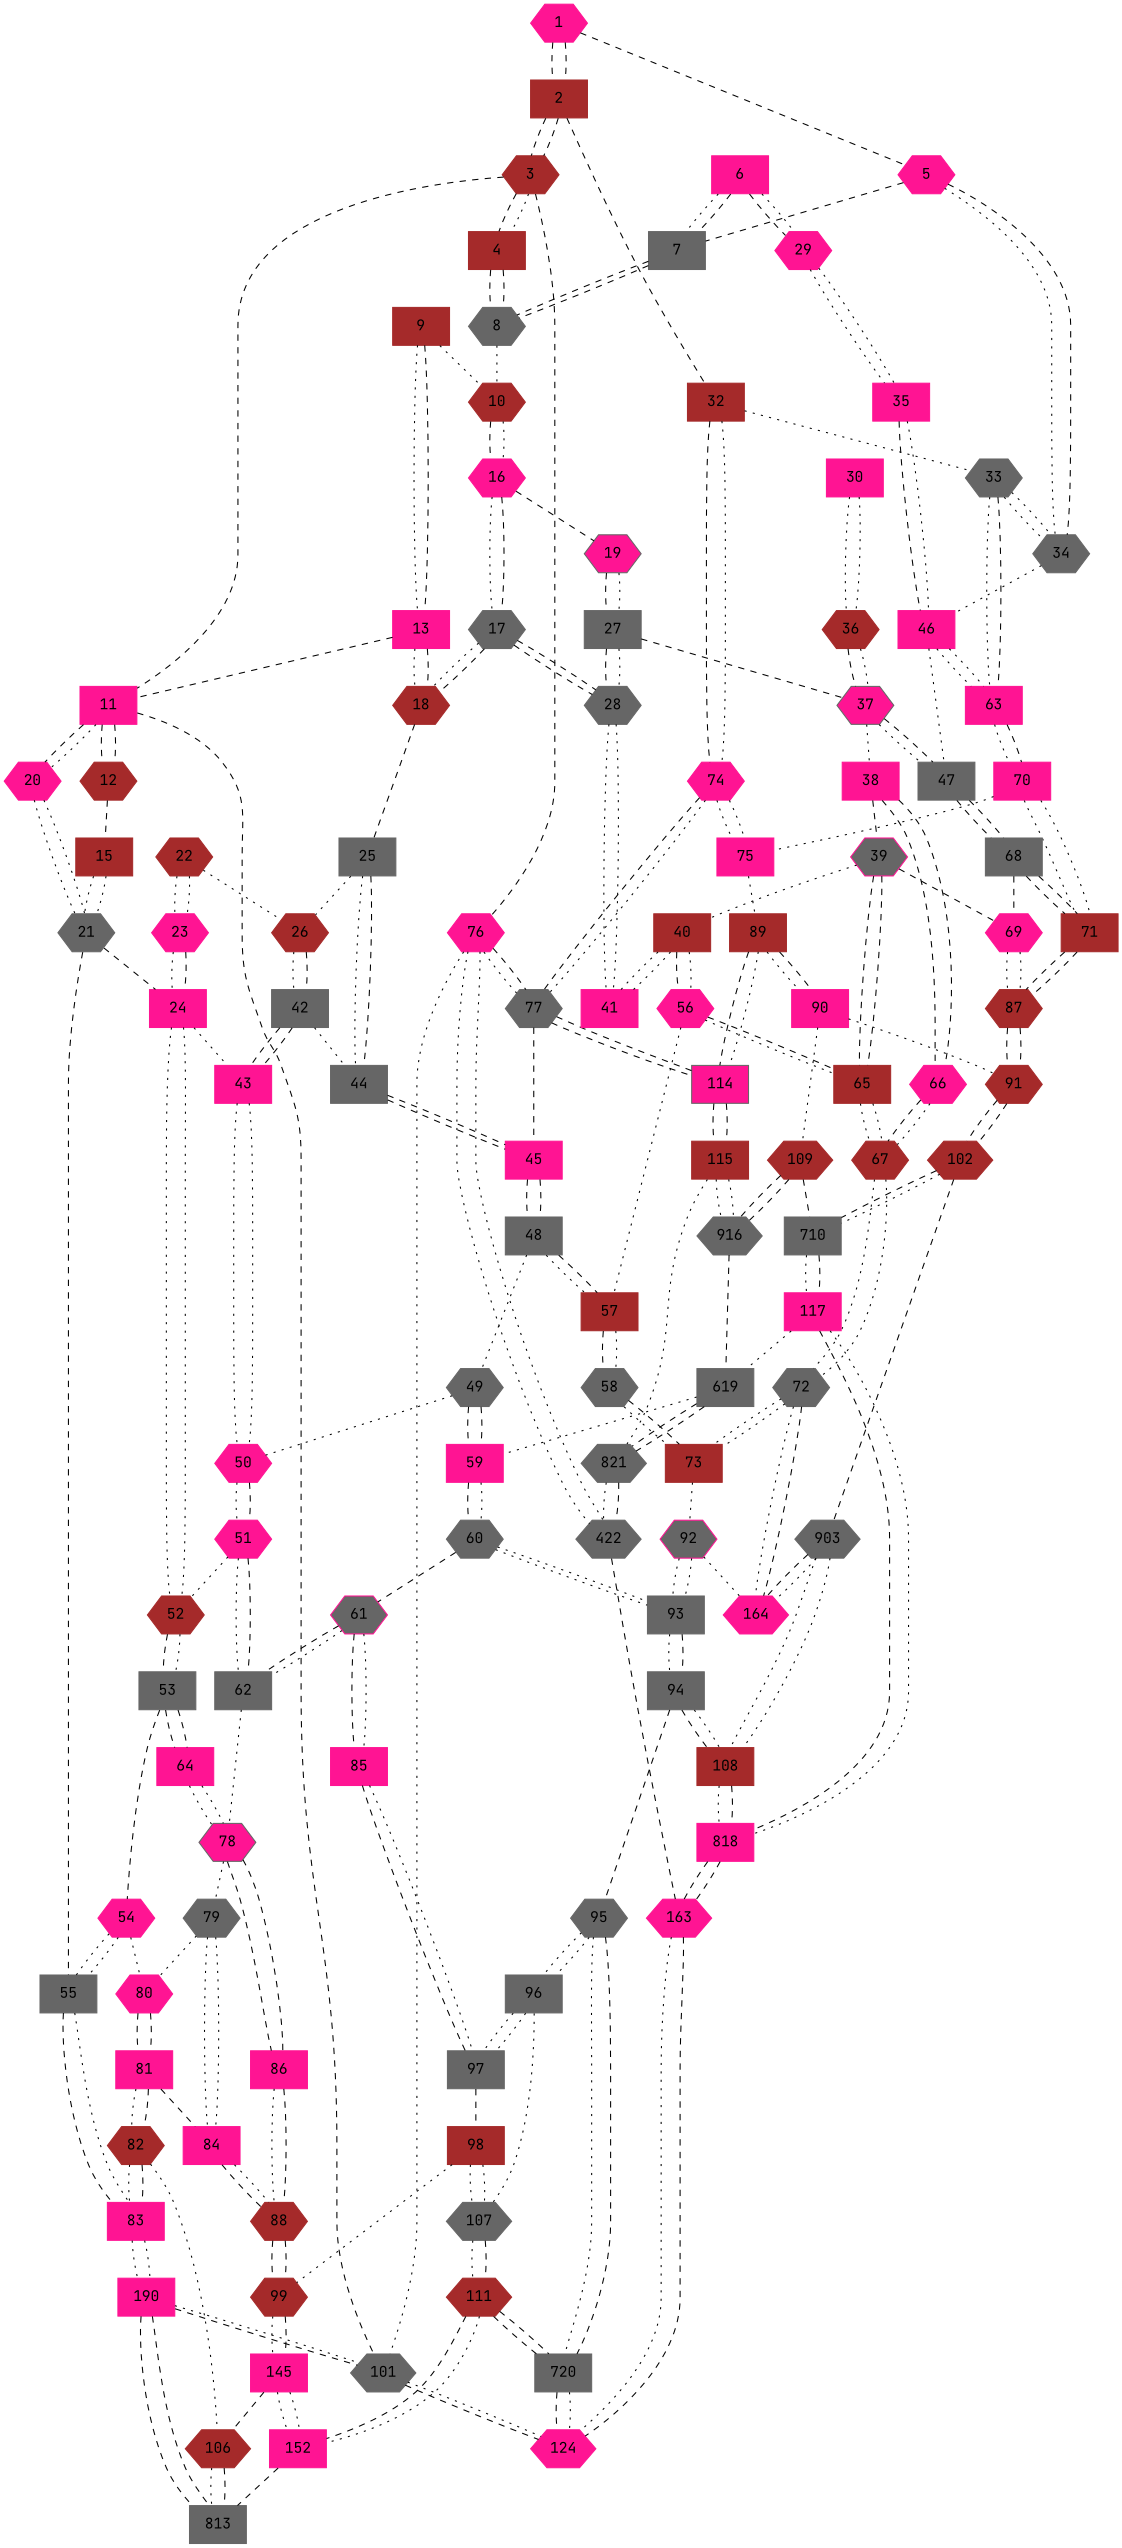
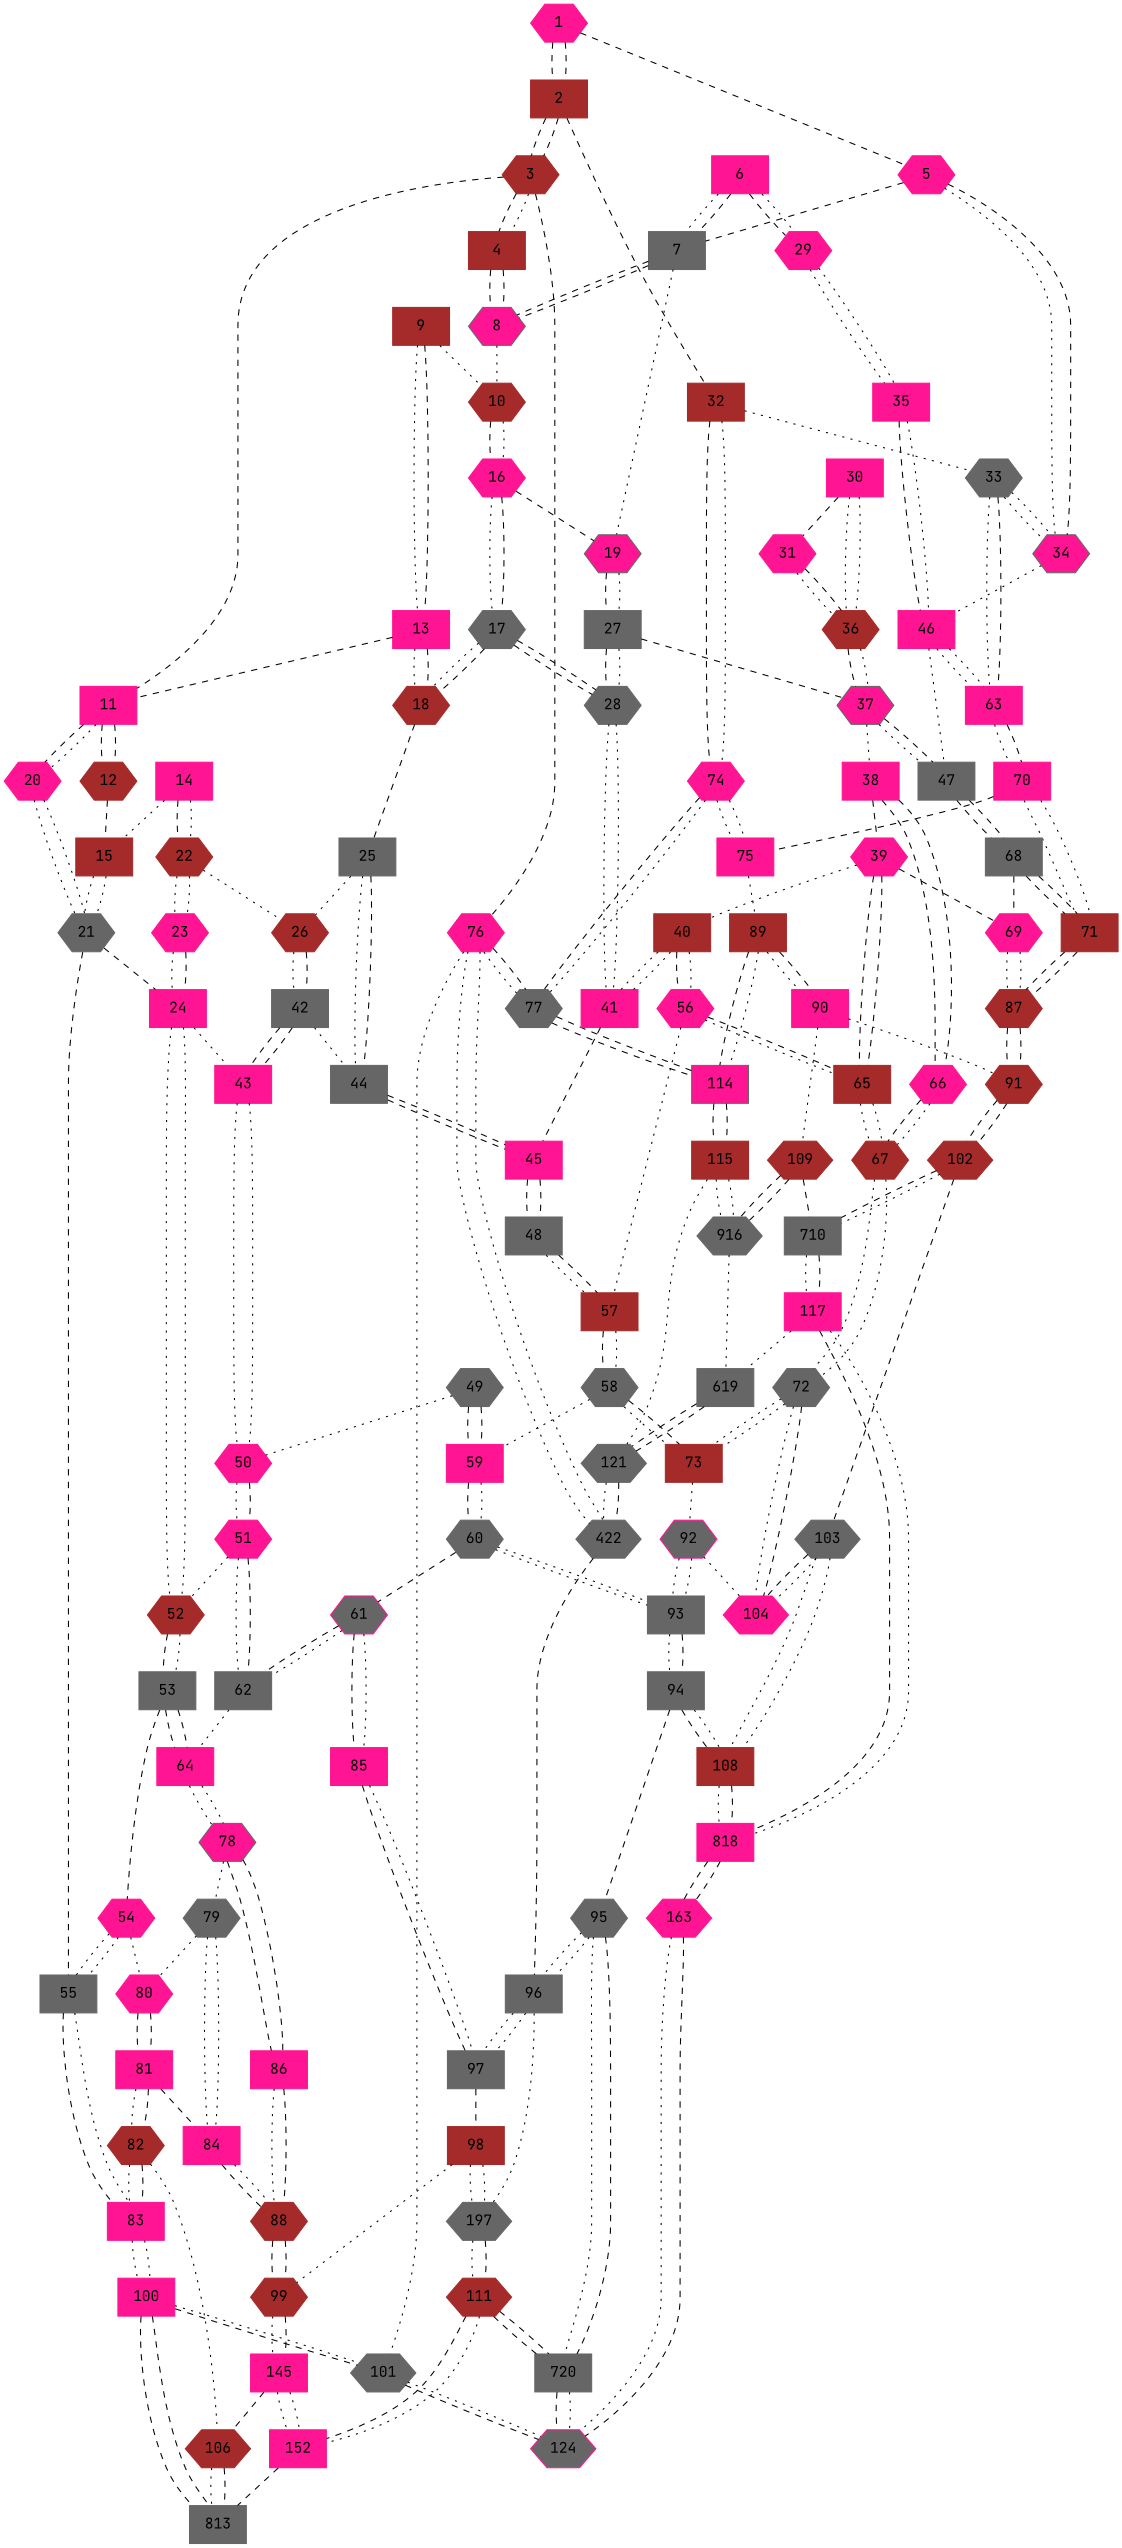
(497, 326) -> (497, 326)
none -> (645, 402)
none -> (787, 554)
(1061, 554) -> (1061, 554)
none -> (184, 781)
(885, 826) -> (885, 826)
(879, 857) -> (879, 857)
(534, 1084) -> (572, 1084)
(504, 1312) -> none
(727, 1312) -> (727, 1312)
(600, 1425) -> (546, 1423)
(614, 1463) -> (614, 1463)
(301, 1504) -> none
(827, 1539) -> (827, 1539)
(756, 1615) -> (756, 1615)
(642, 1729) -> (537, 1760)
(235, 1767) -> (214, 1729)
(479, 2221) -> (479, 2221)
(146, 2297) -> (146, 2297)
(563, 2449) -> (563, 2449)
